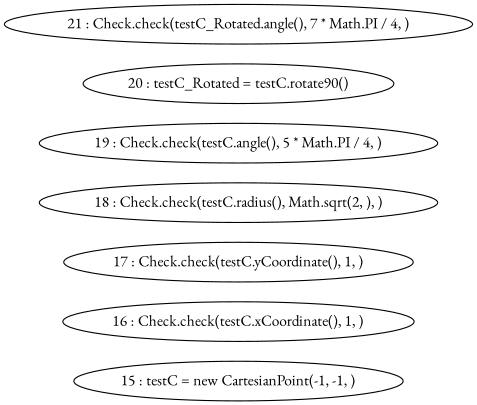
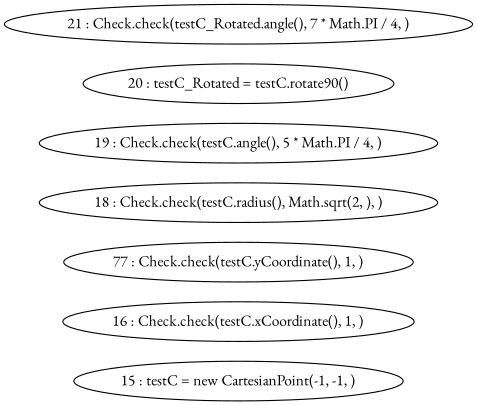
(238, 262) -> (238, 262)
